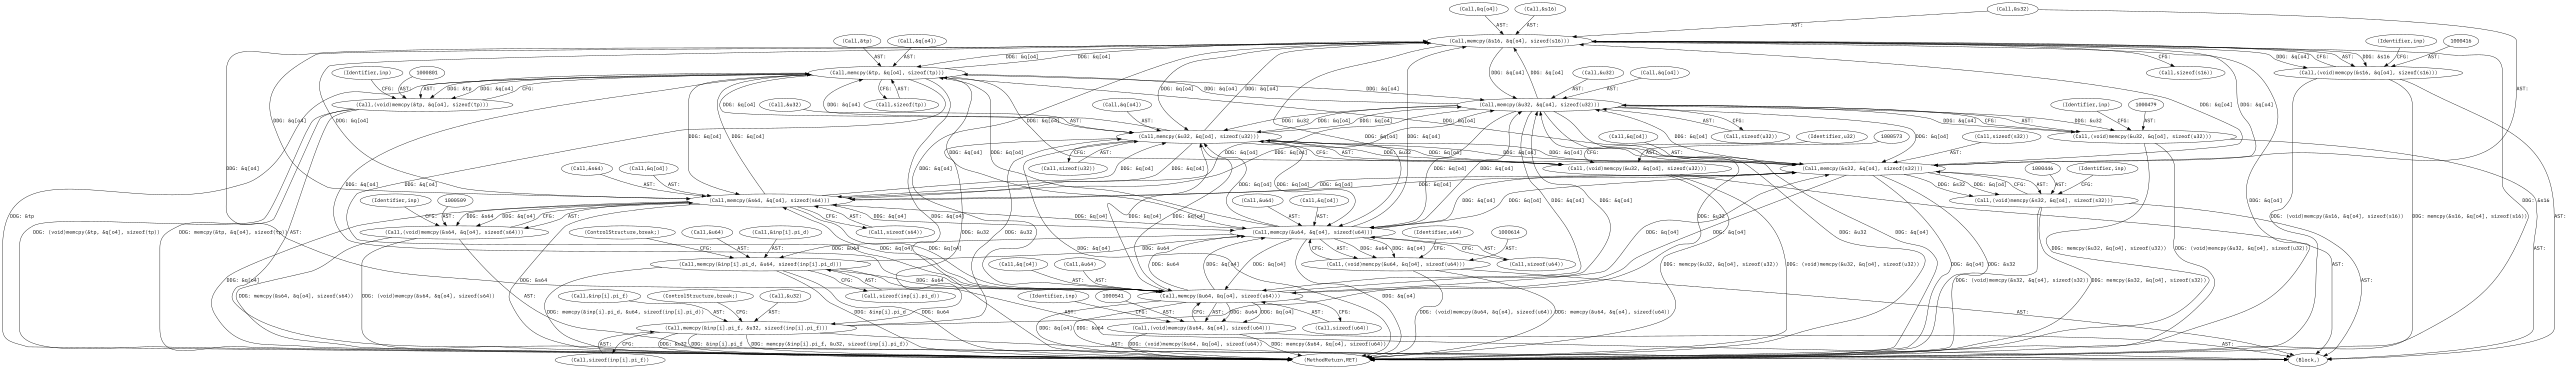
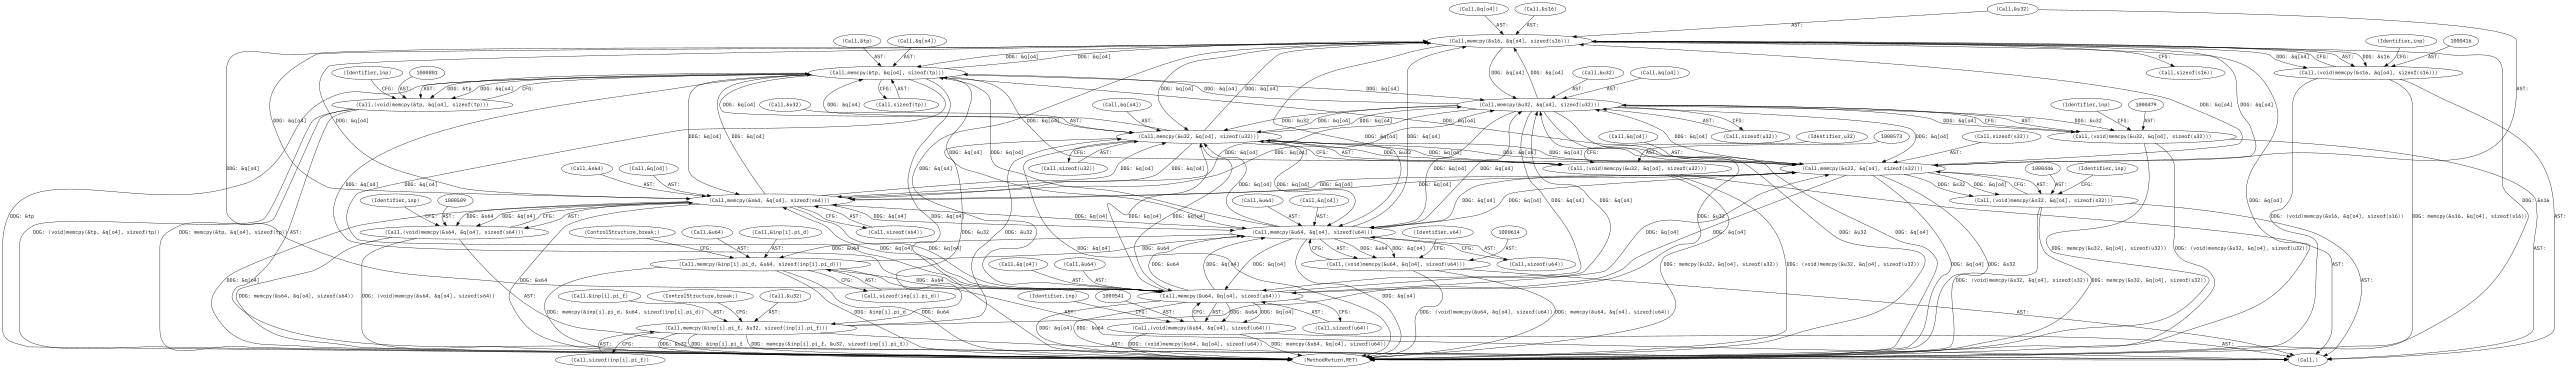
(2308, 360) -> (2308, 360)
